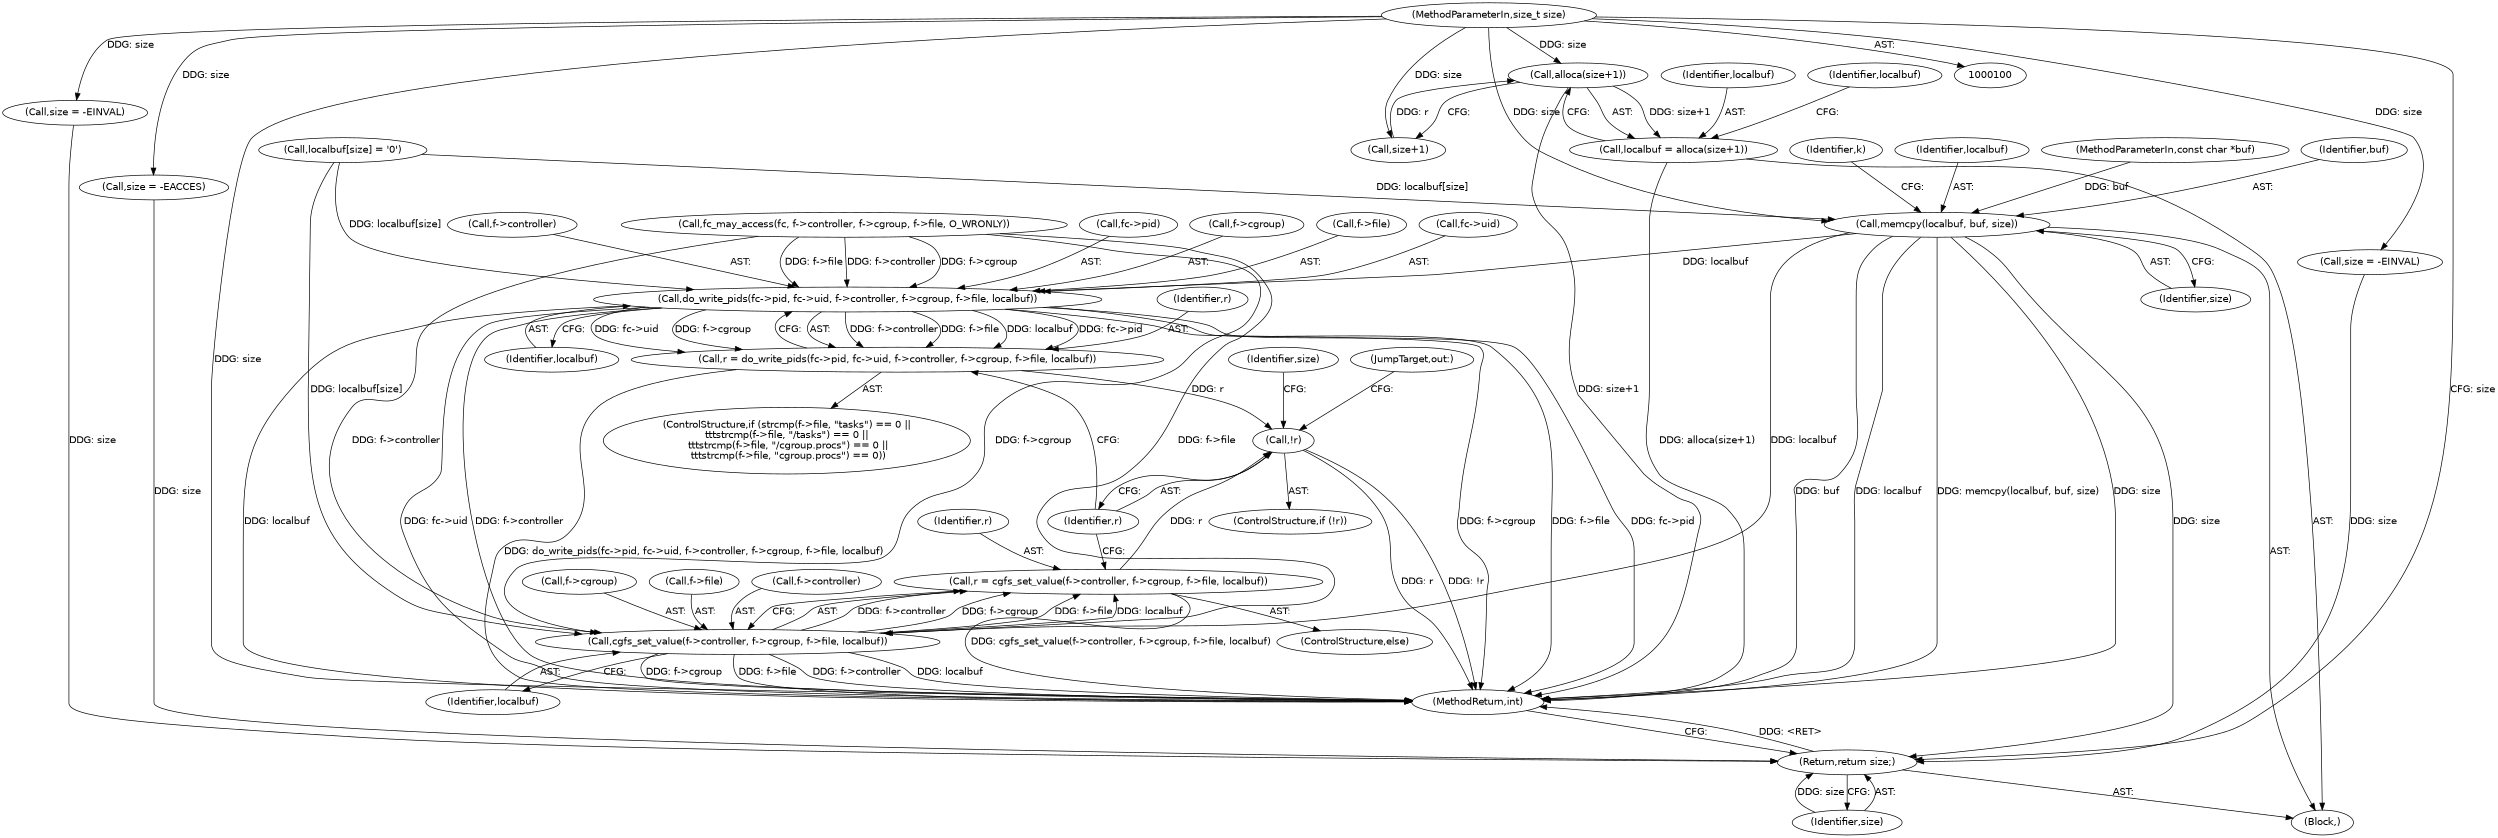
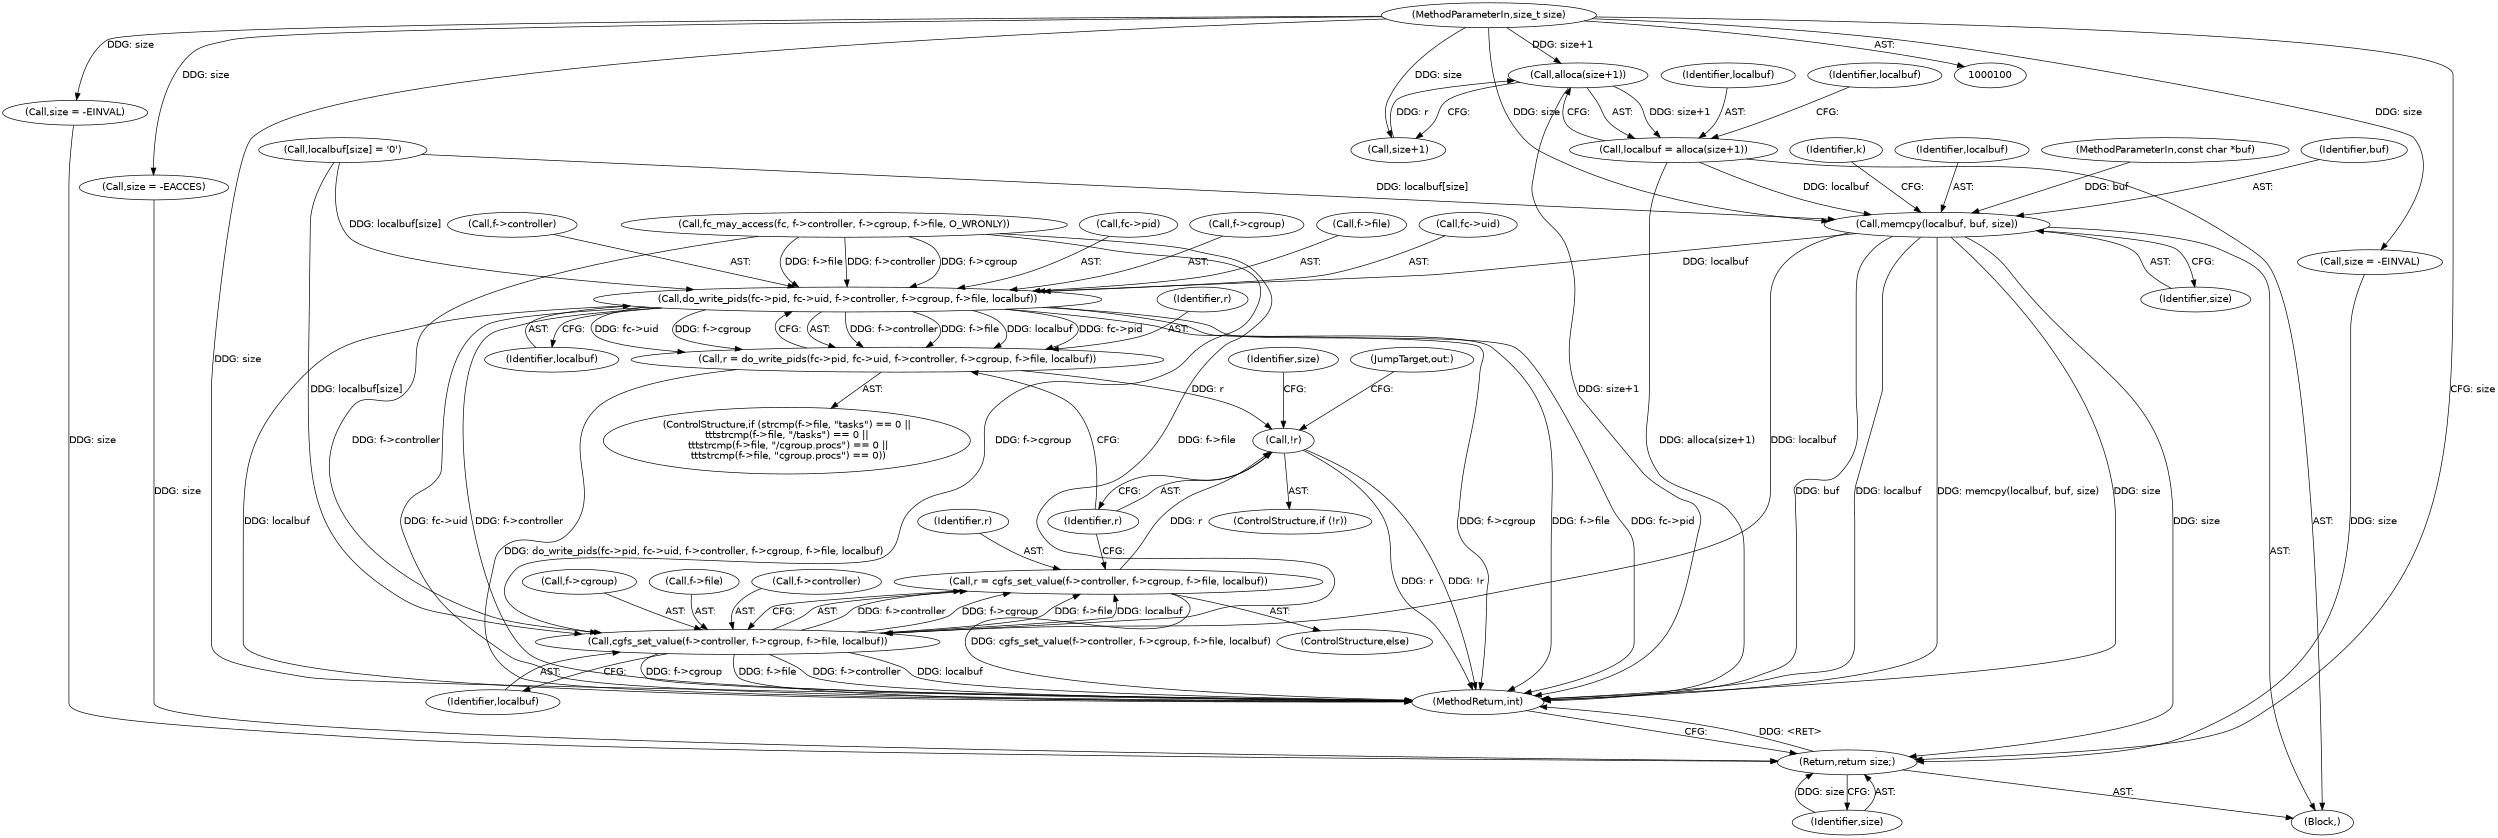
(1563, 45) -> (1563, 45)
none -> (1780, 193)
